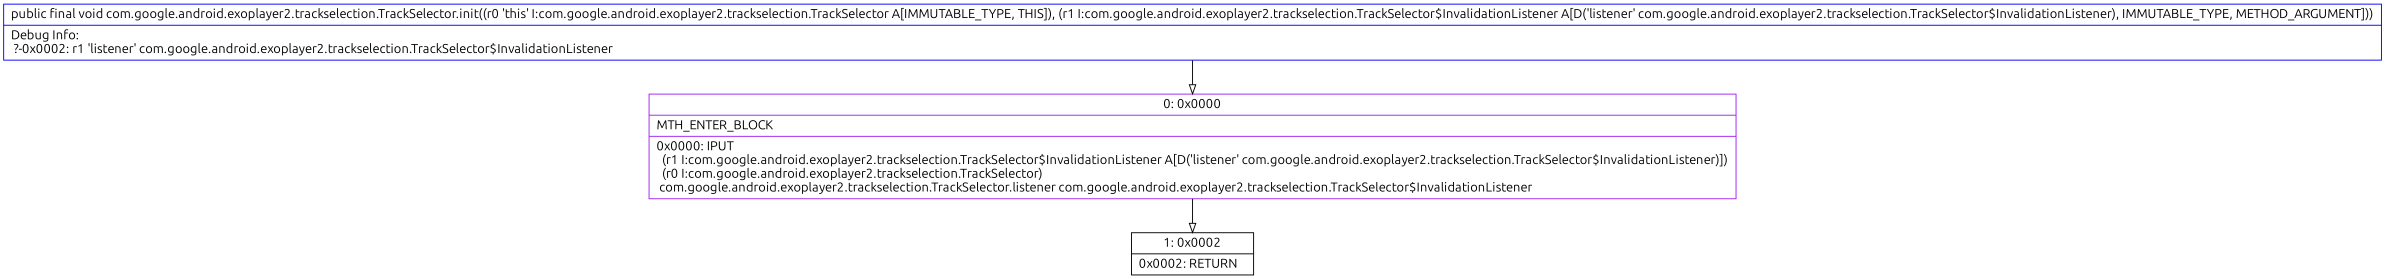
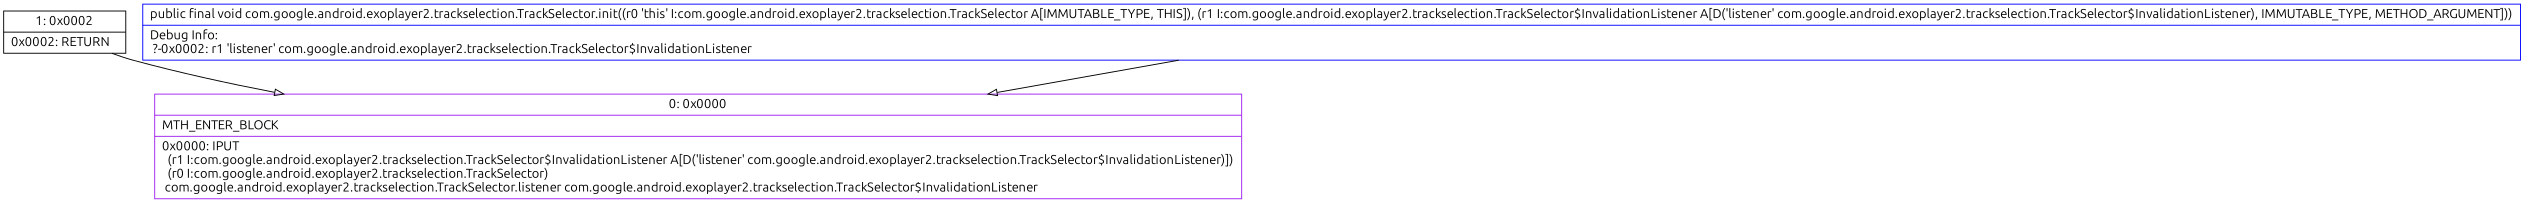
(1193, 211) -> (193, 75)
